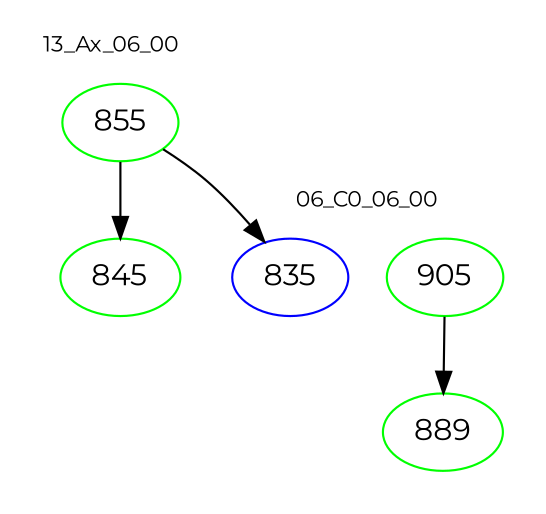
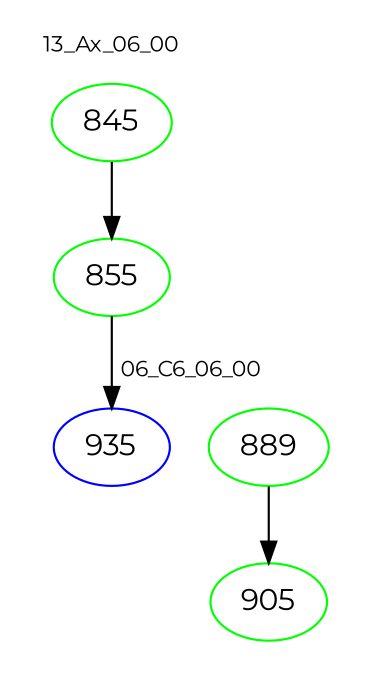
(120, 189) -> (112, 189)
(368, 201) -> (191, 371)
(290, 277) -> (112, 447)
(444, 344) -> (269, 514)
